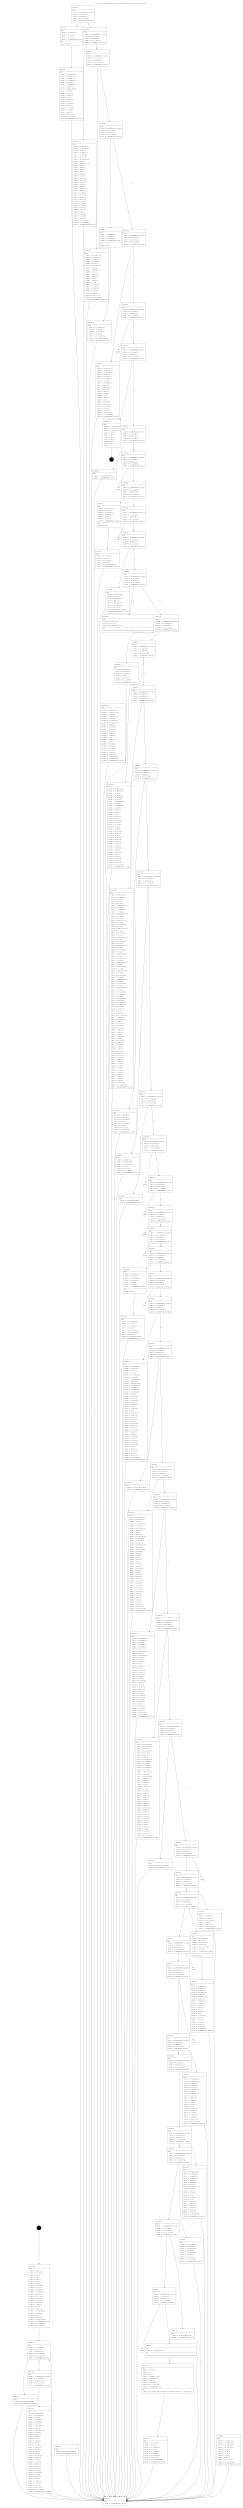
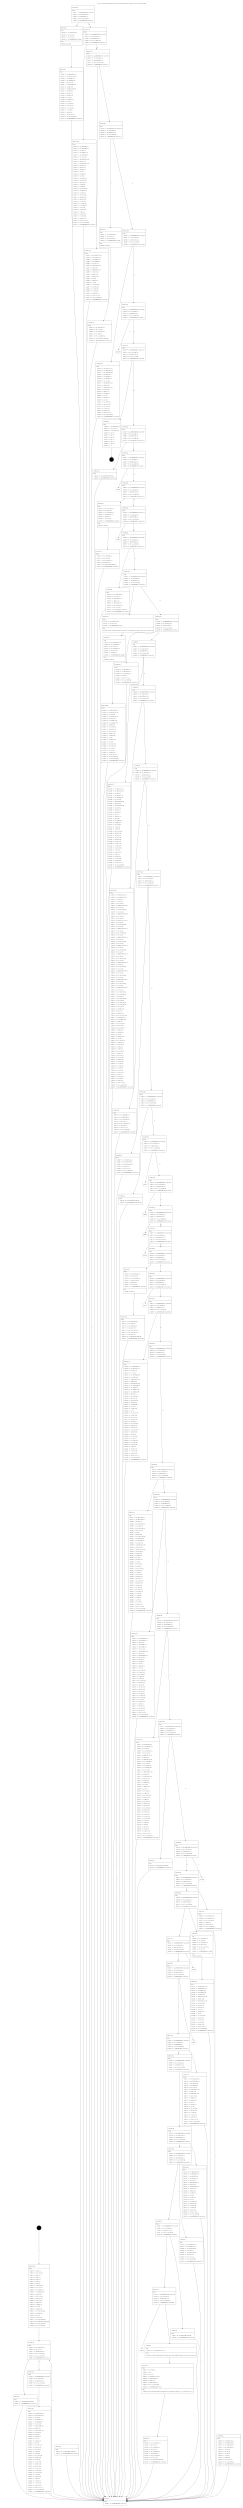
none -> (114, 649)
(138, 1486) -> none
